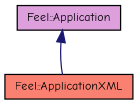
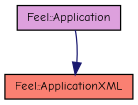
(61, 59) -> (77, 46)
